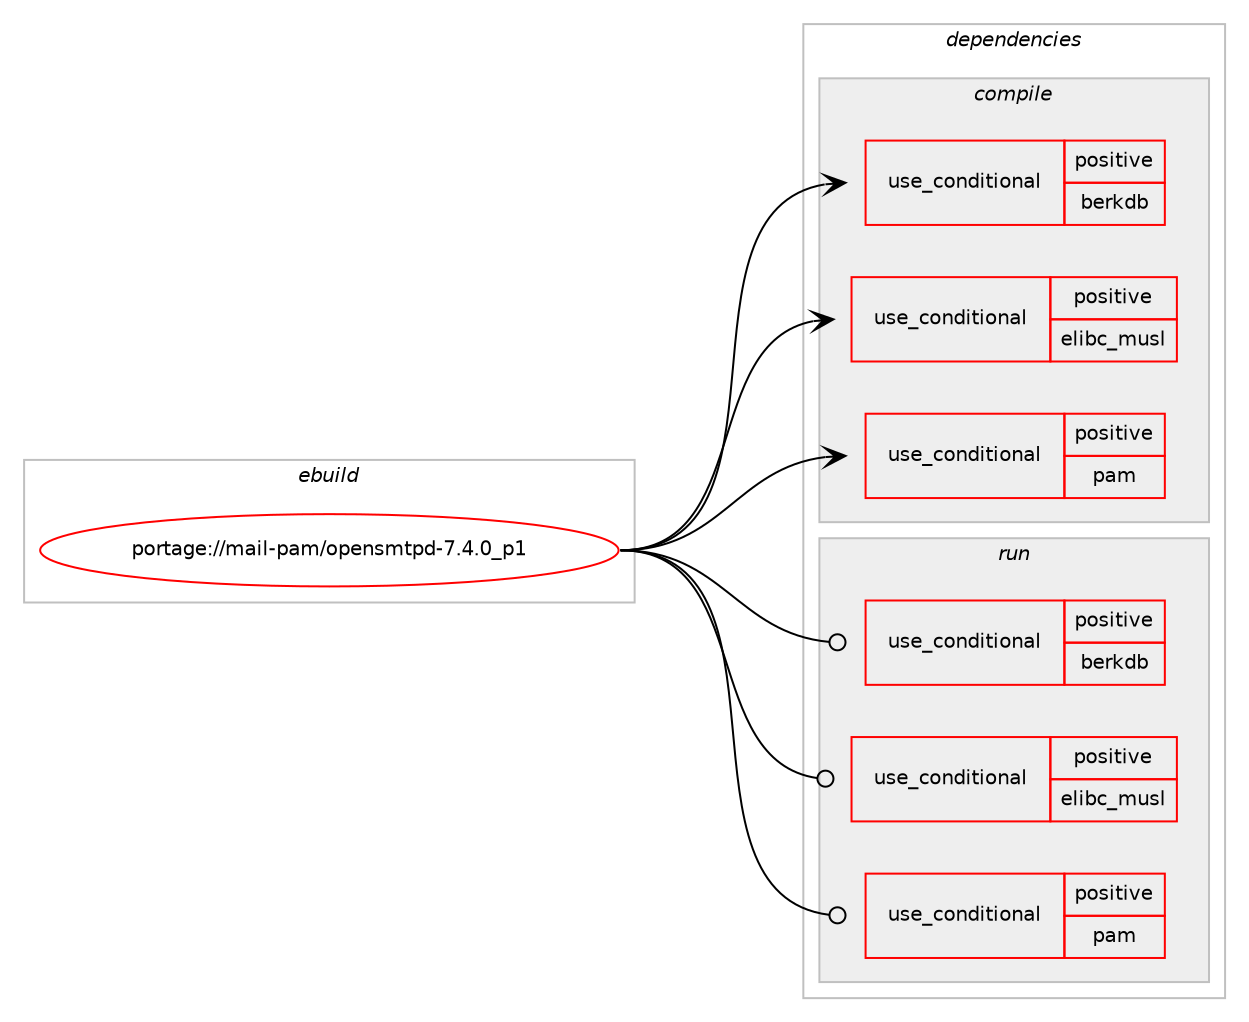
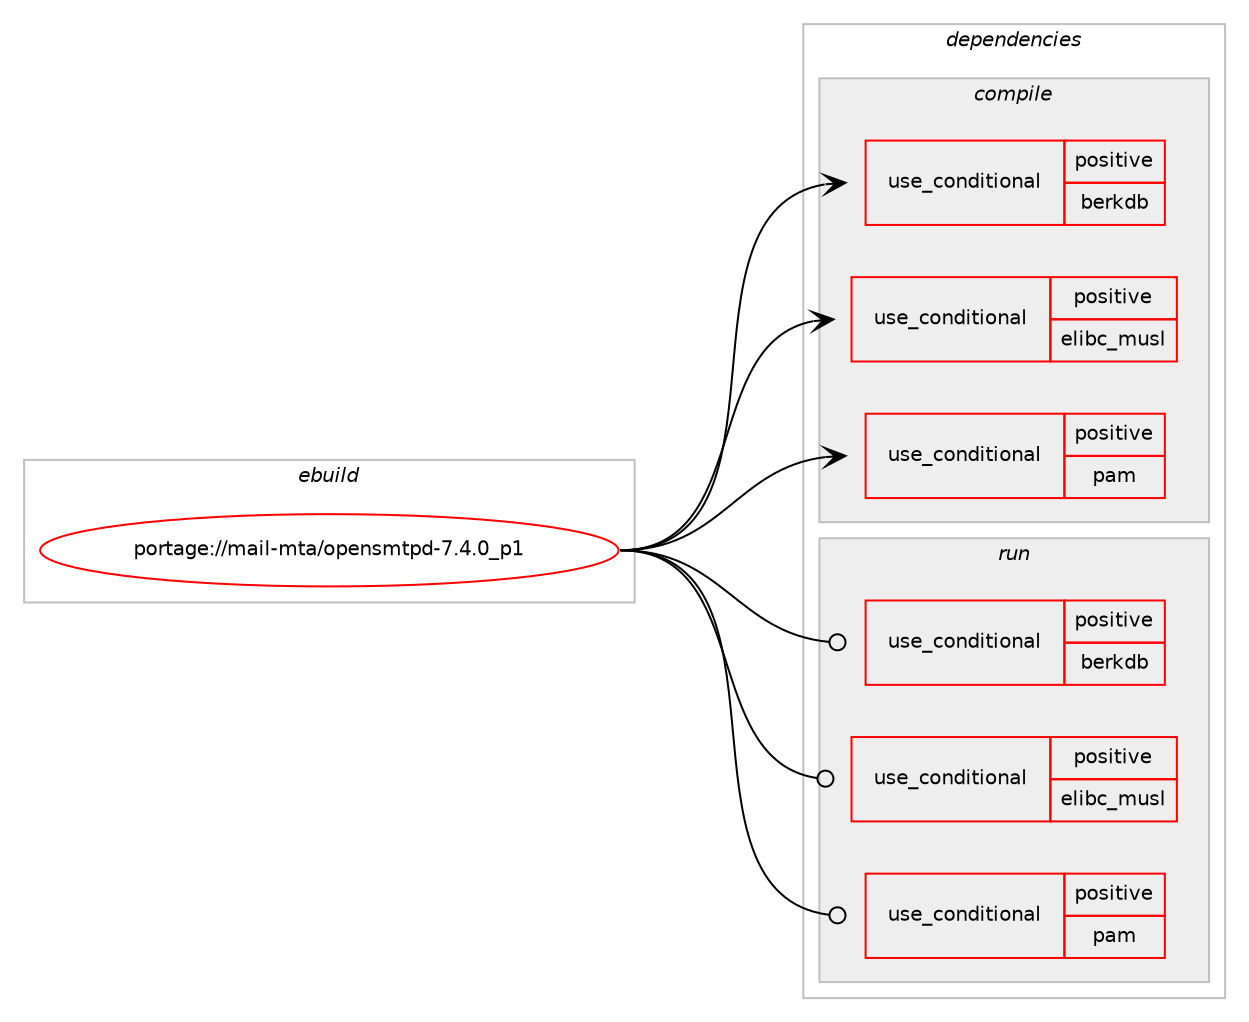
(329, 550) -> (329, 550)
